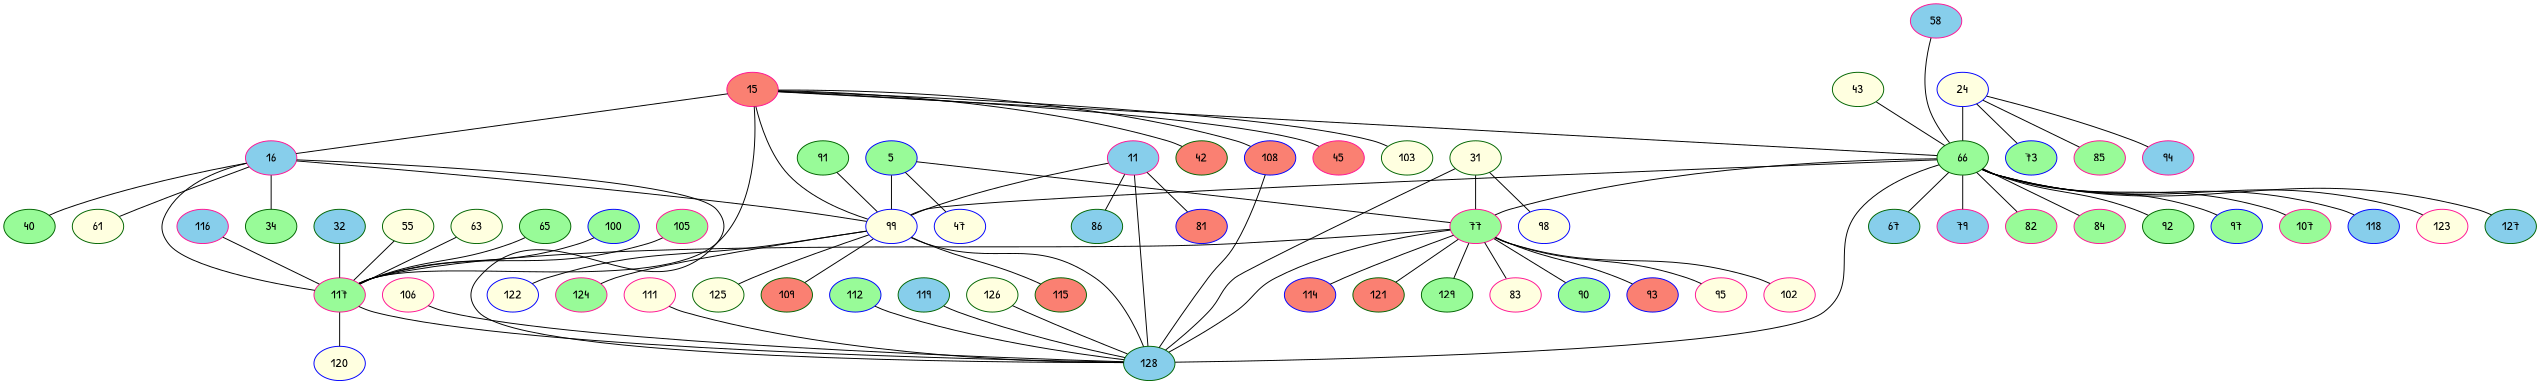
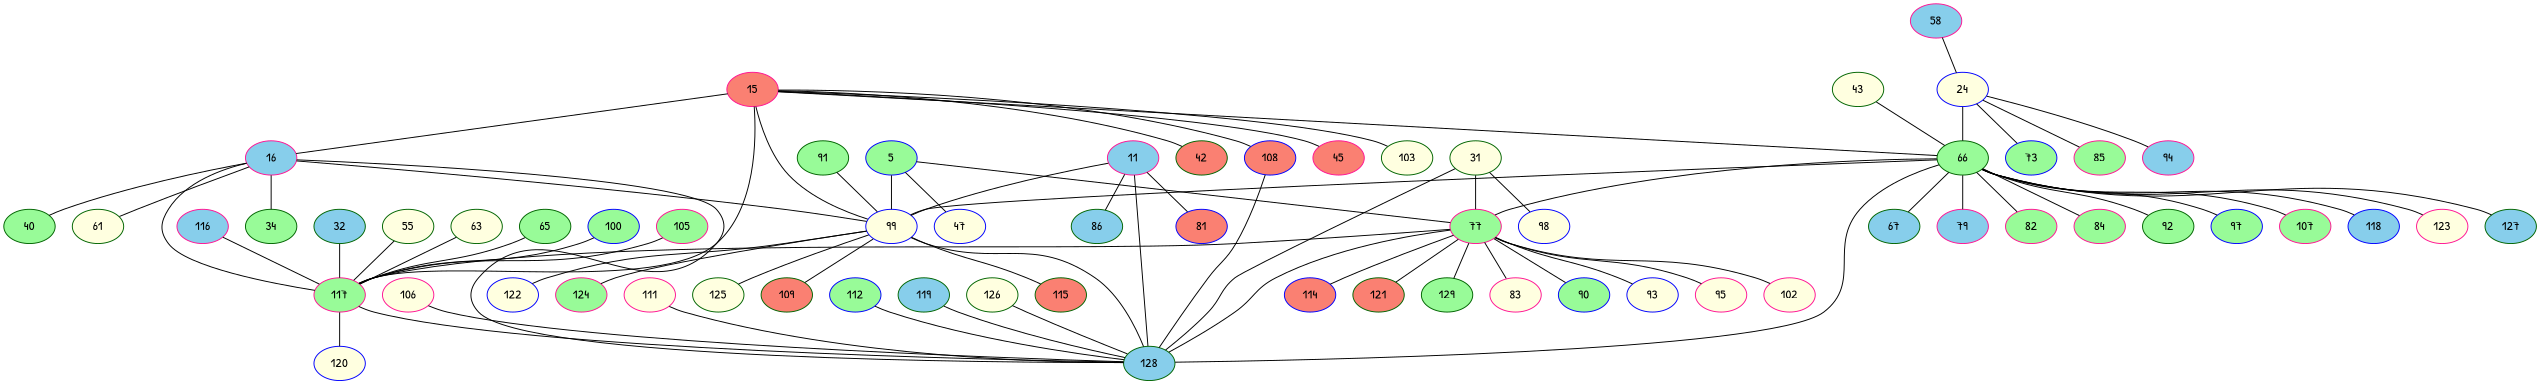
(1926, 93) -> (1949, 55)
(1653, 295) -> (1653, 295)
